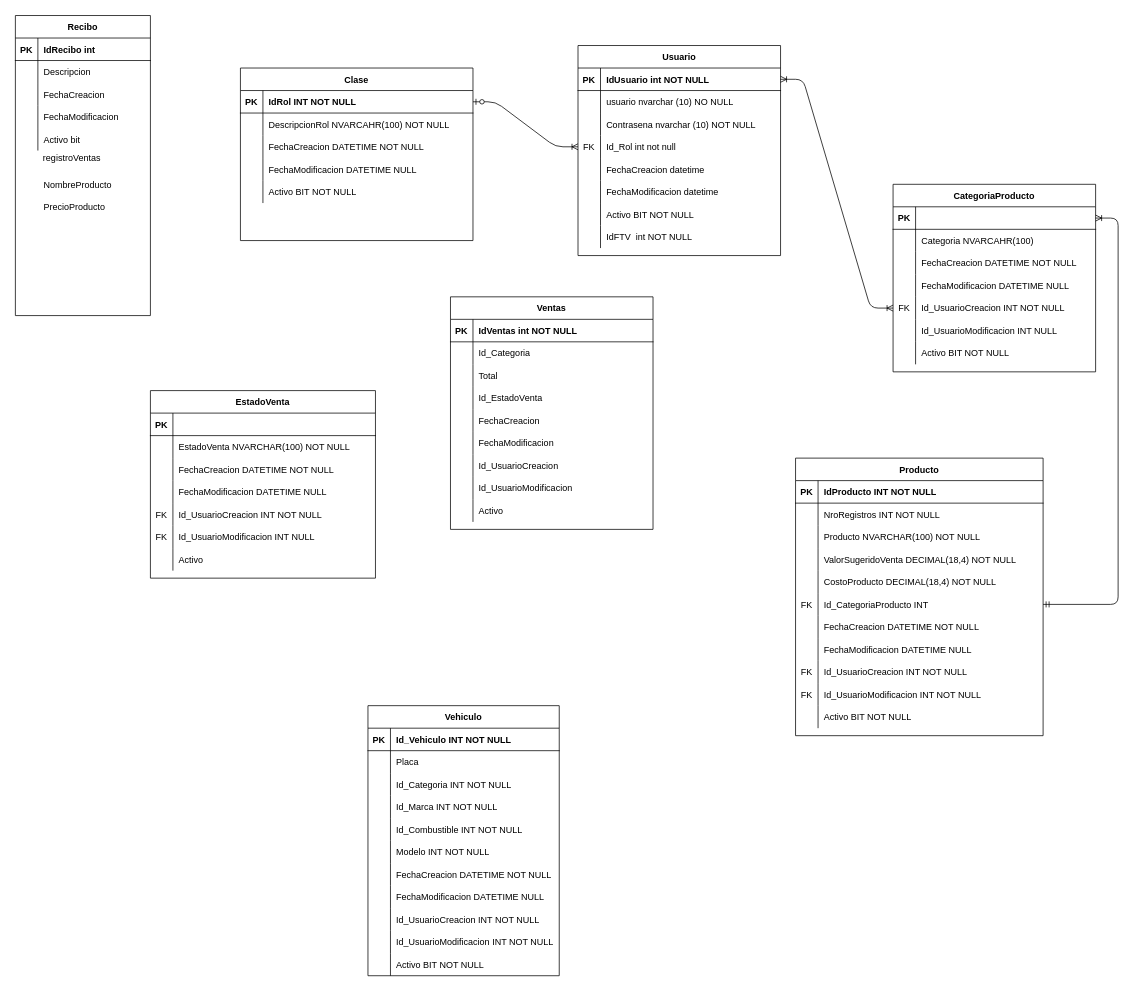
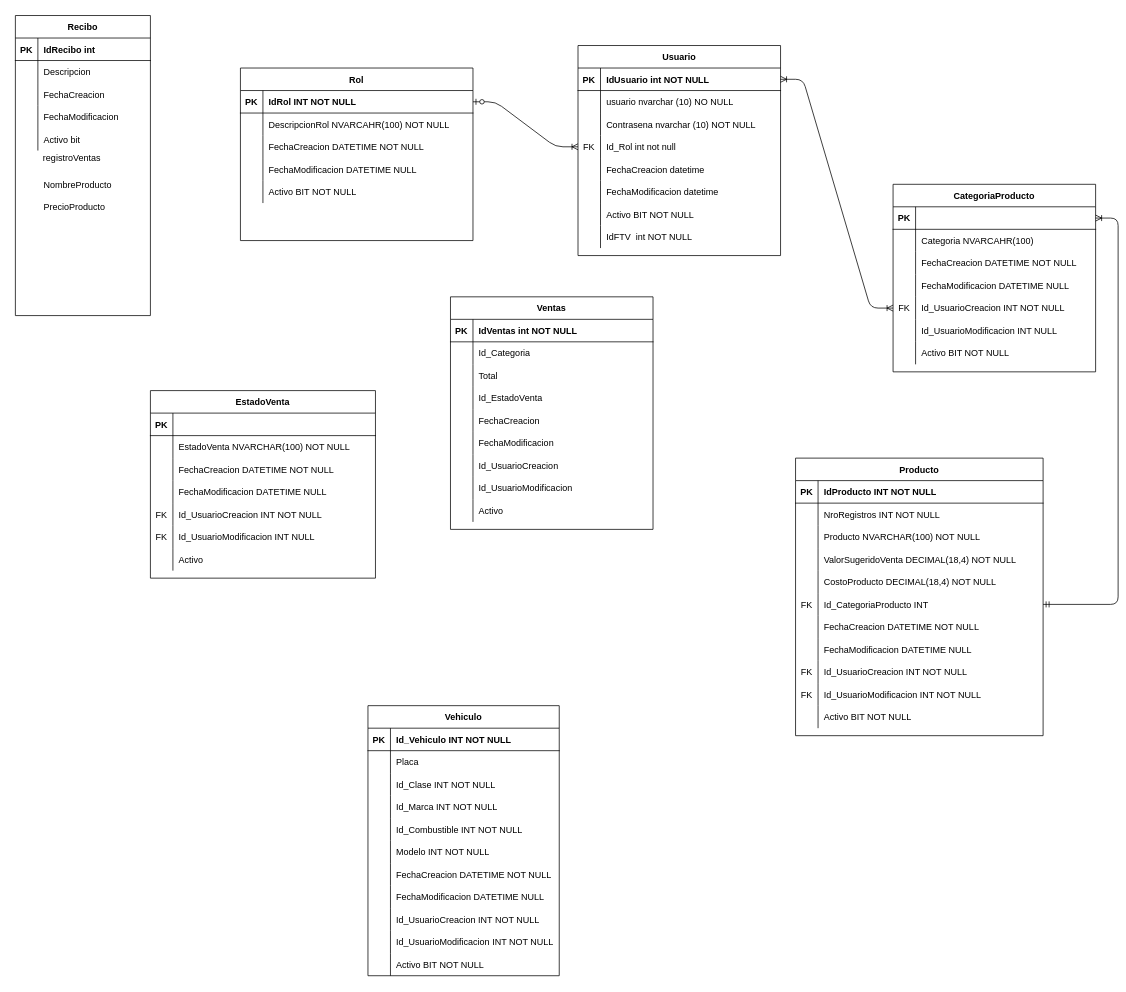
(356, 80) -> (356, 80)
(454, 785) -> (444, 785)
